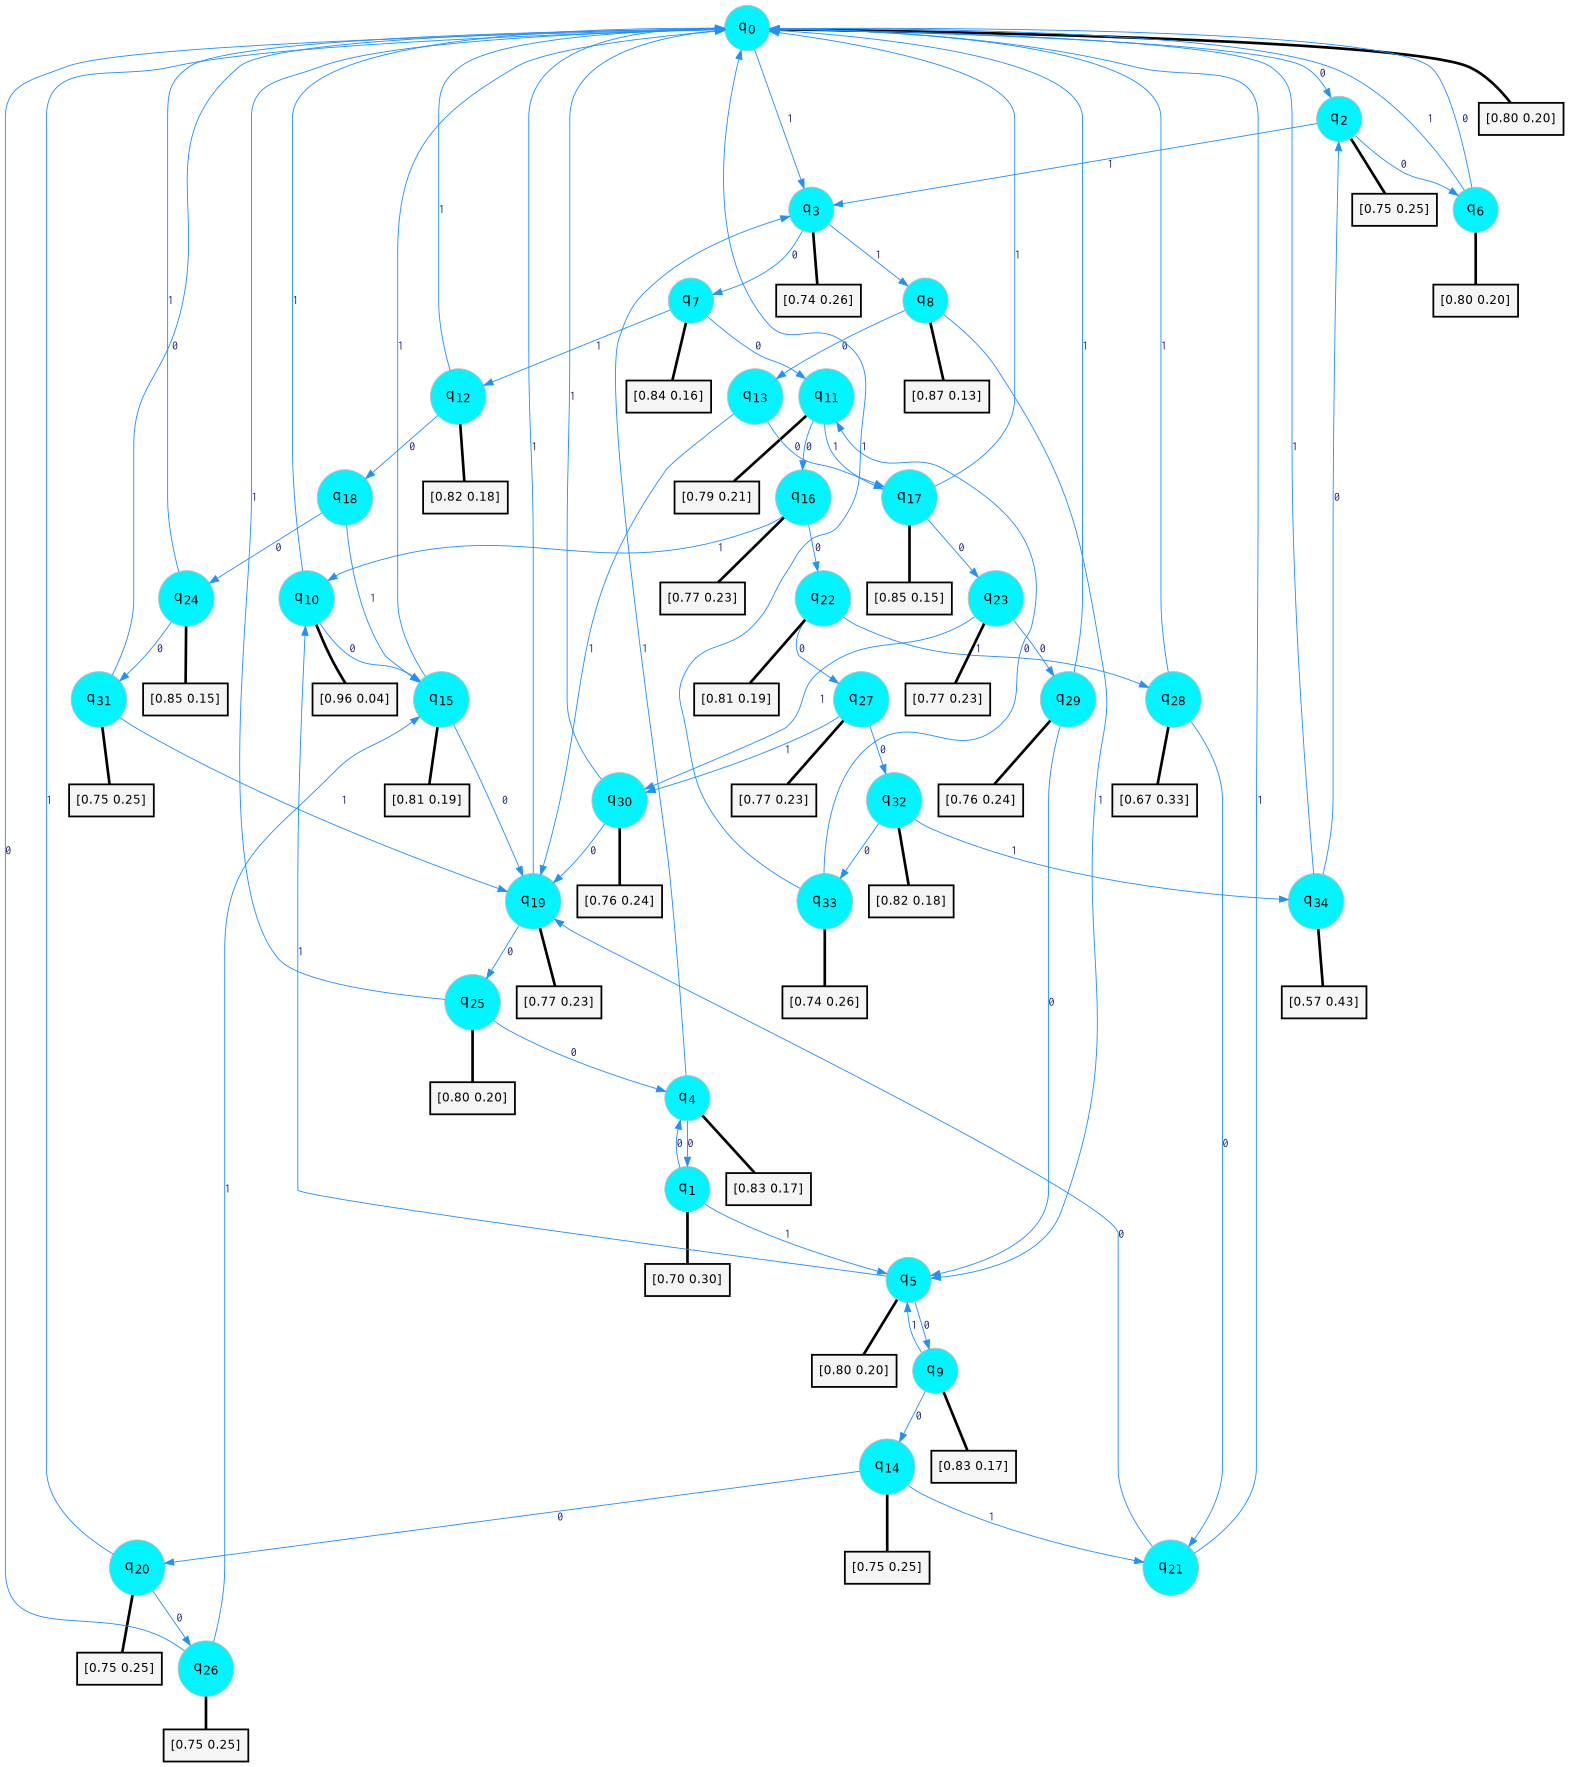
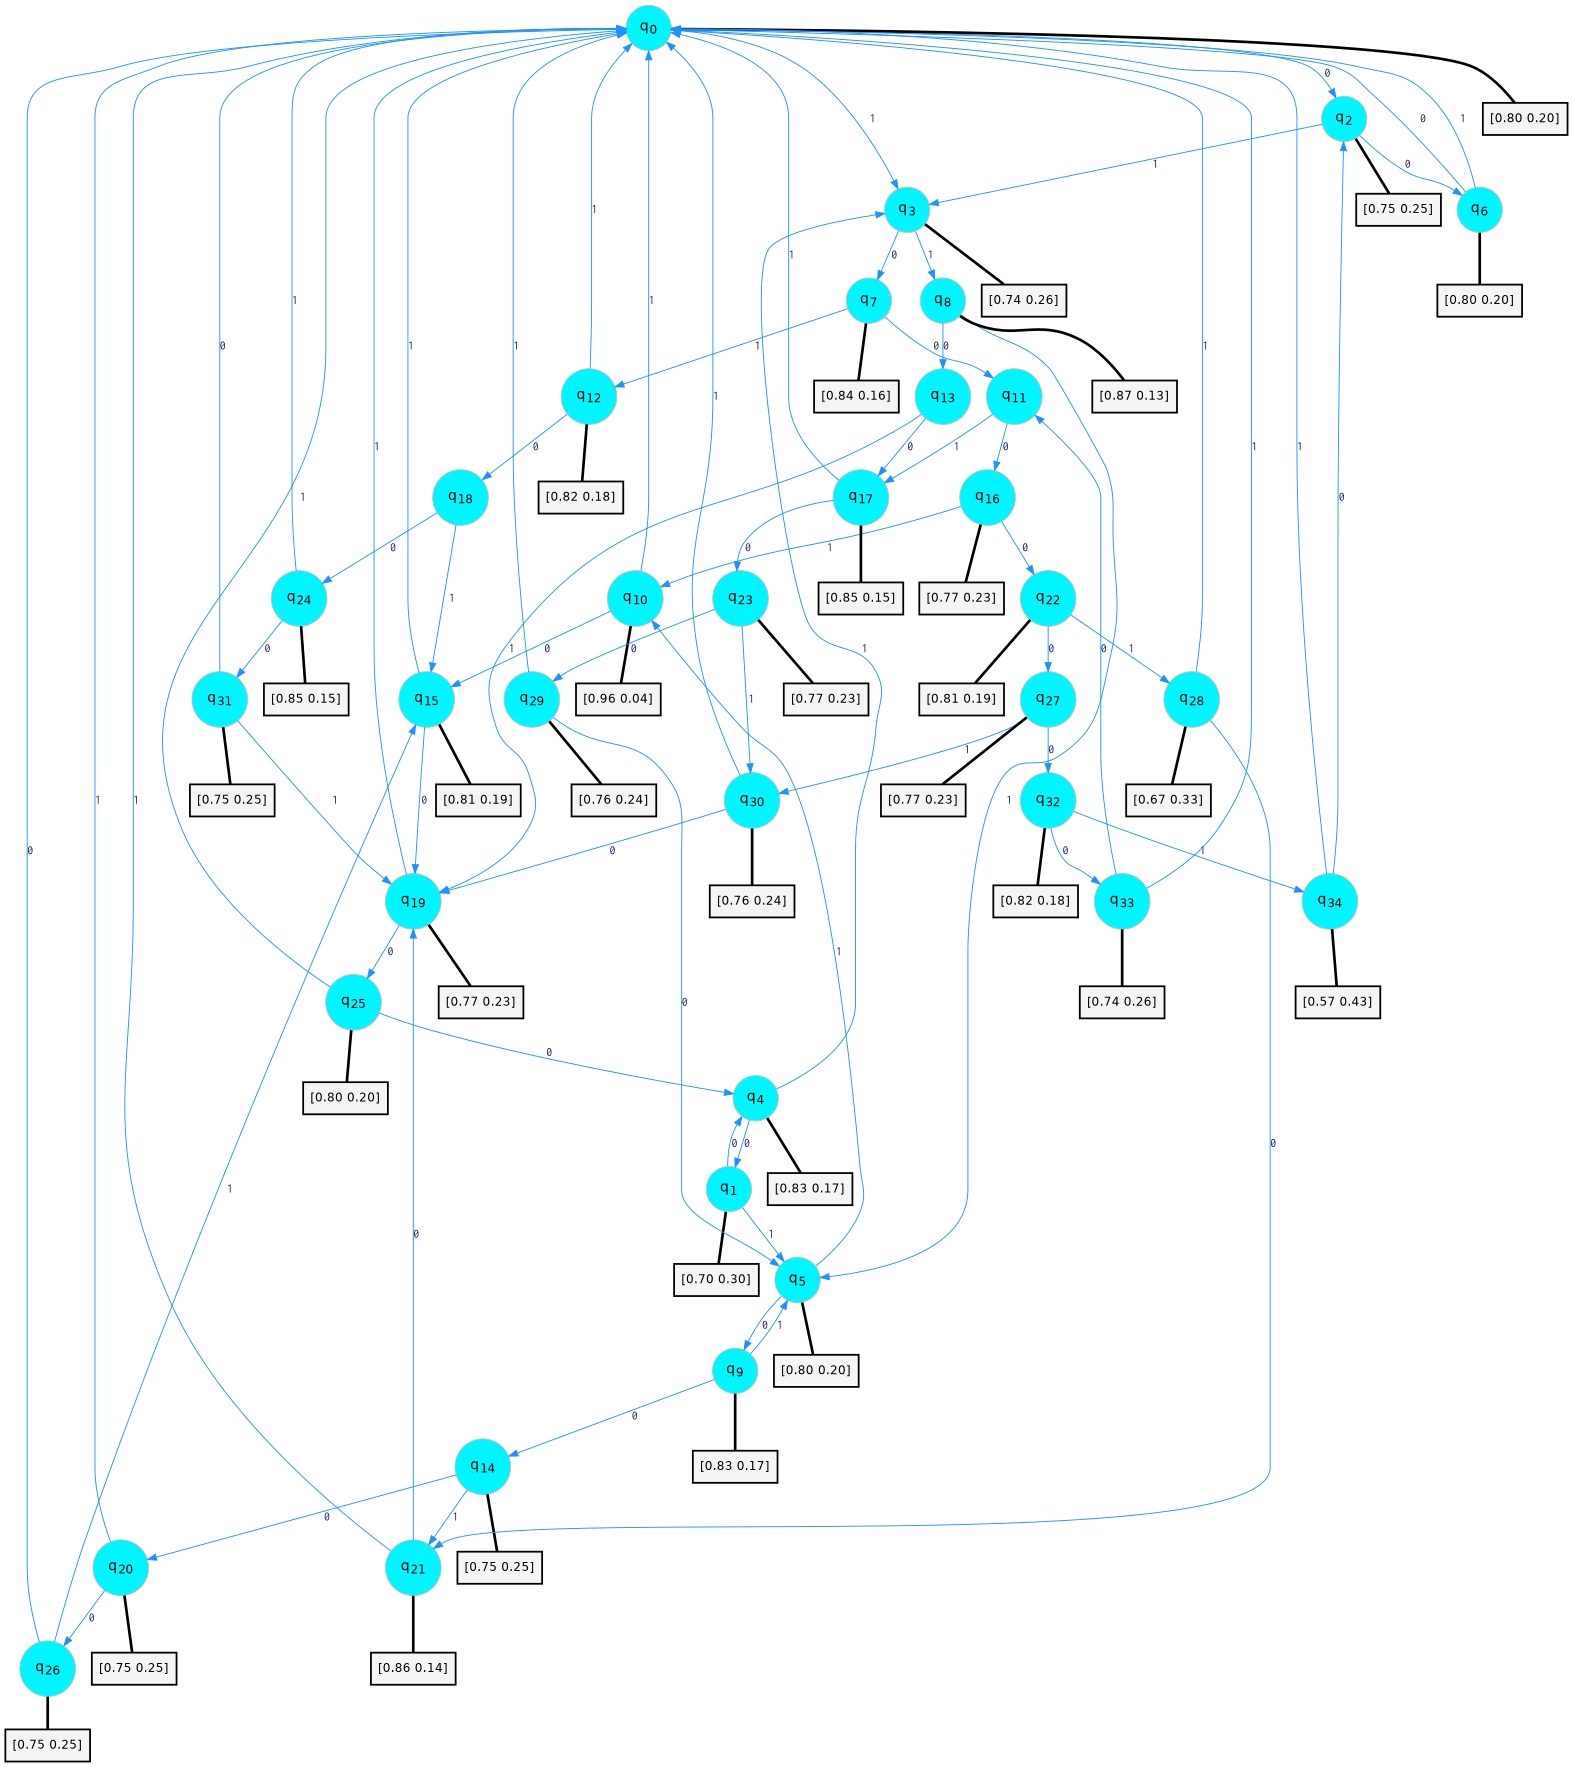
(717, 497) -> none
none -> (413, 1669)
